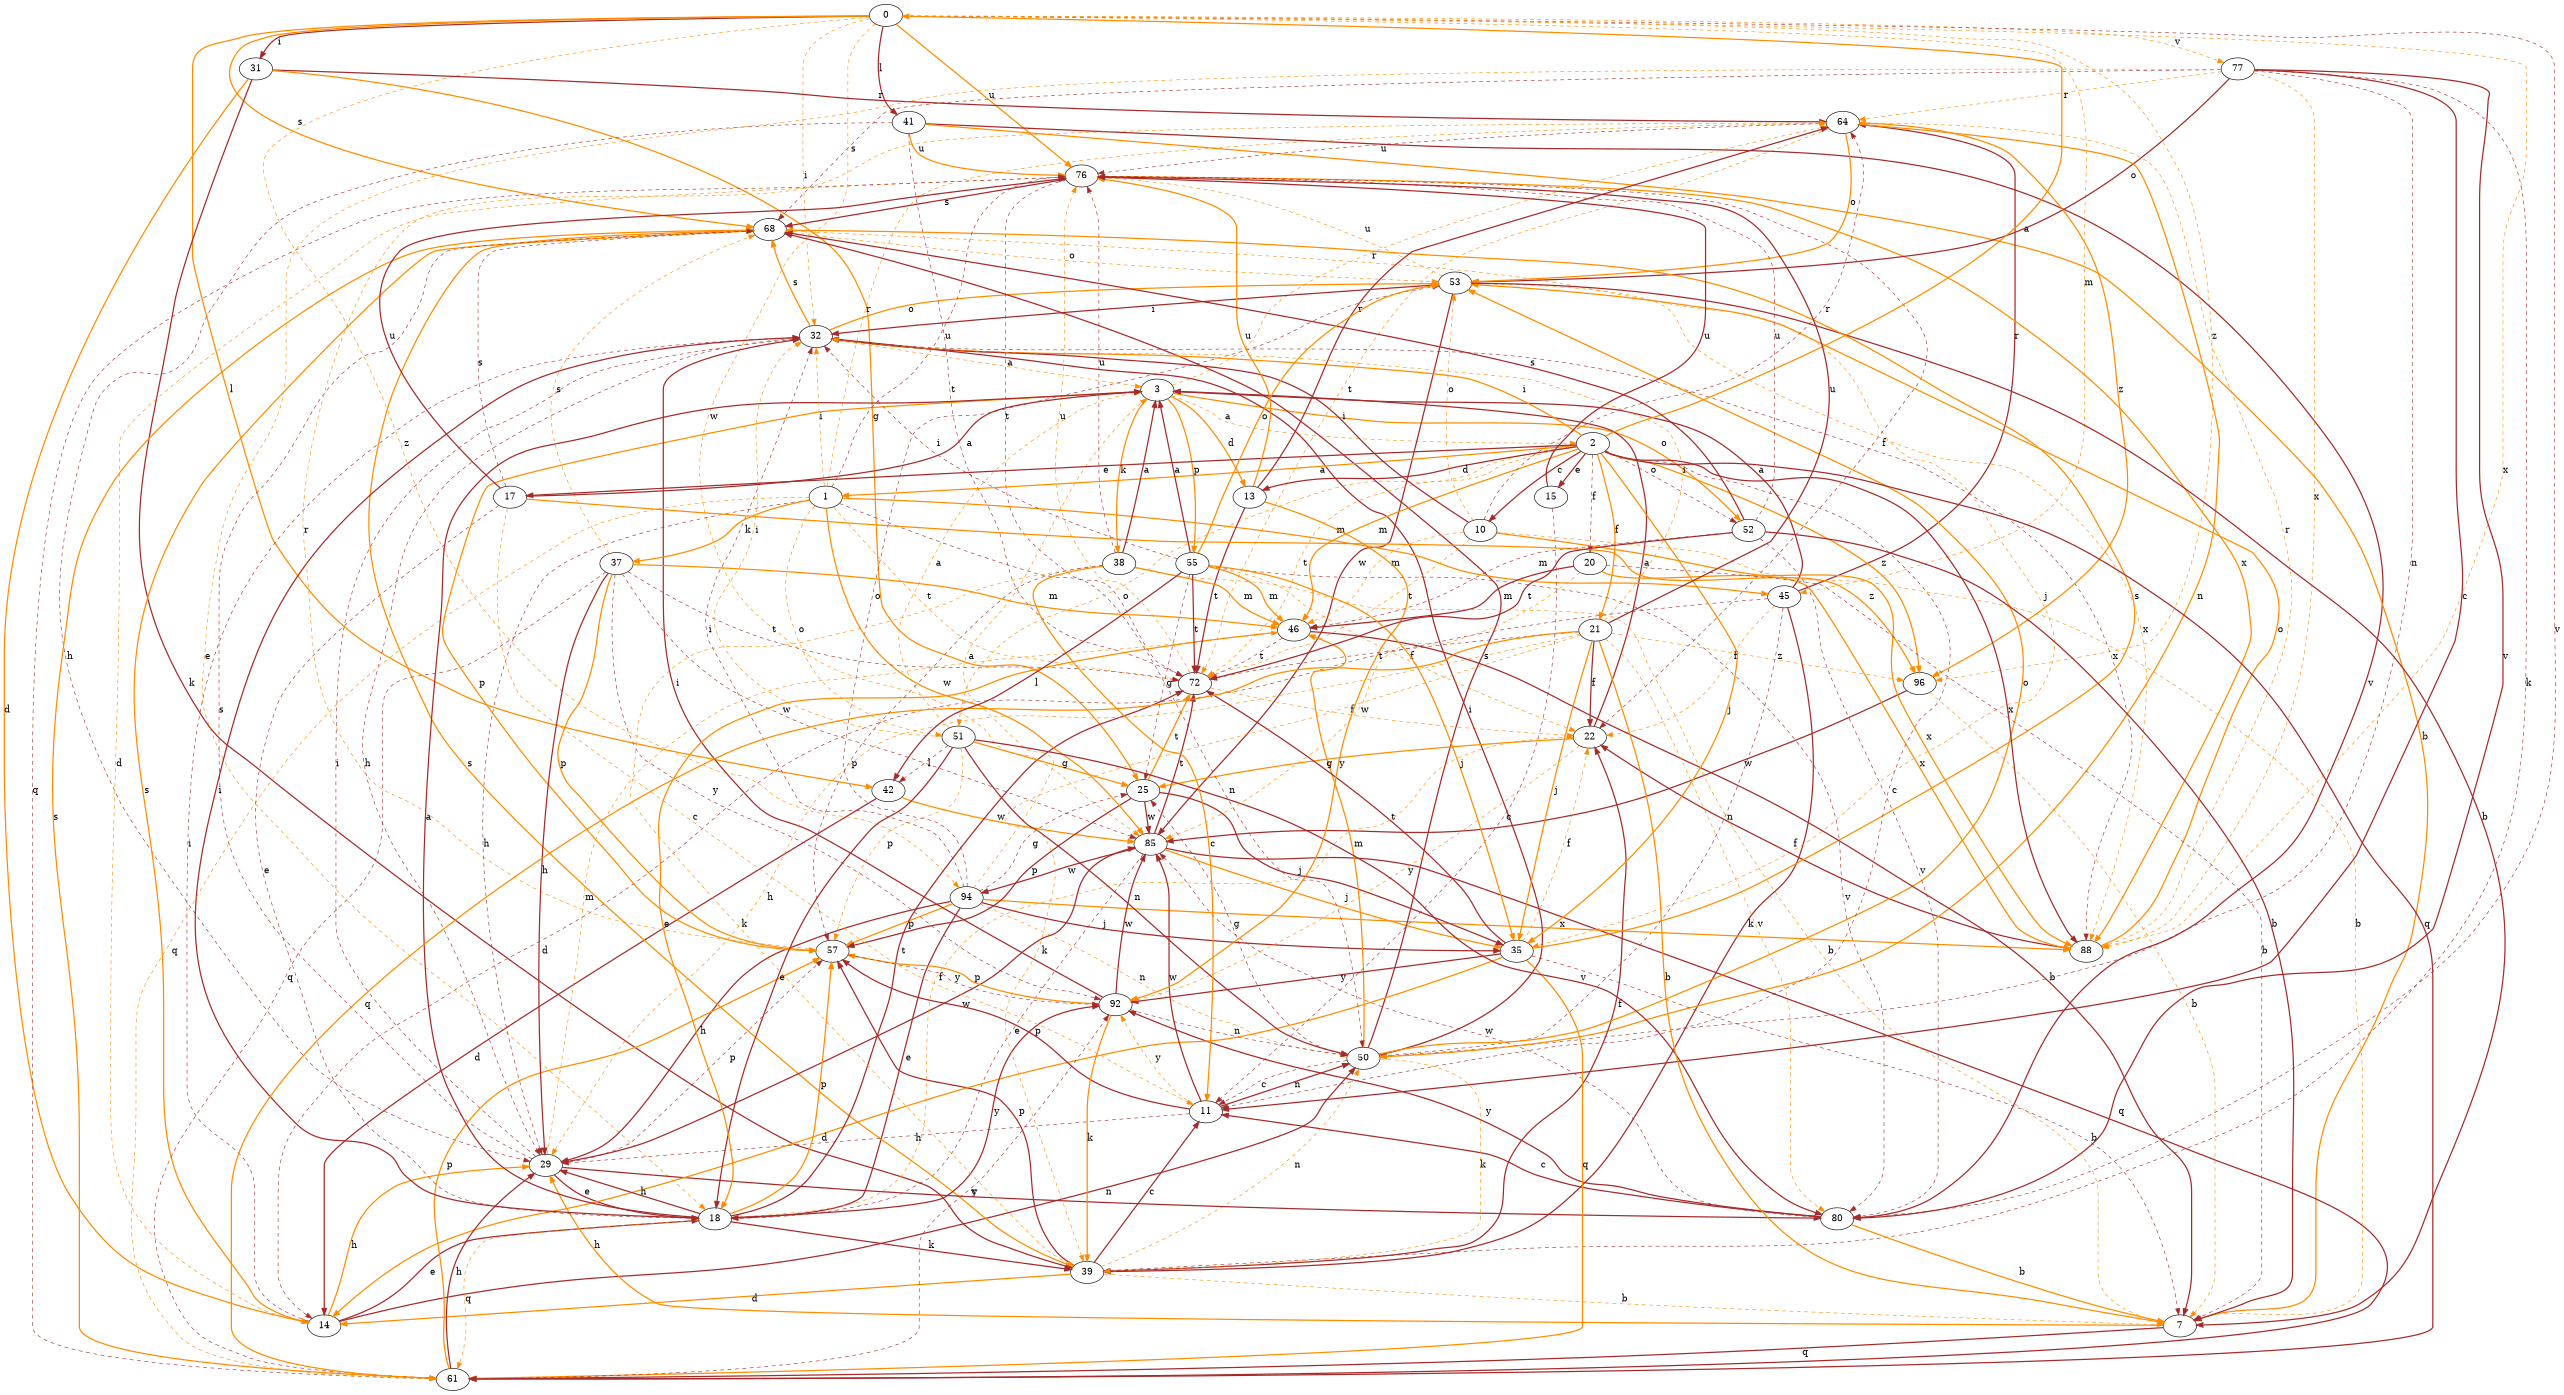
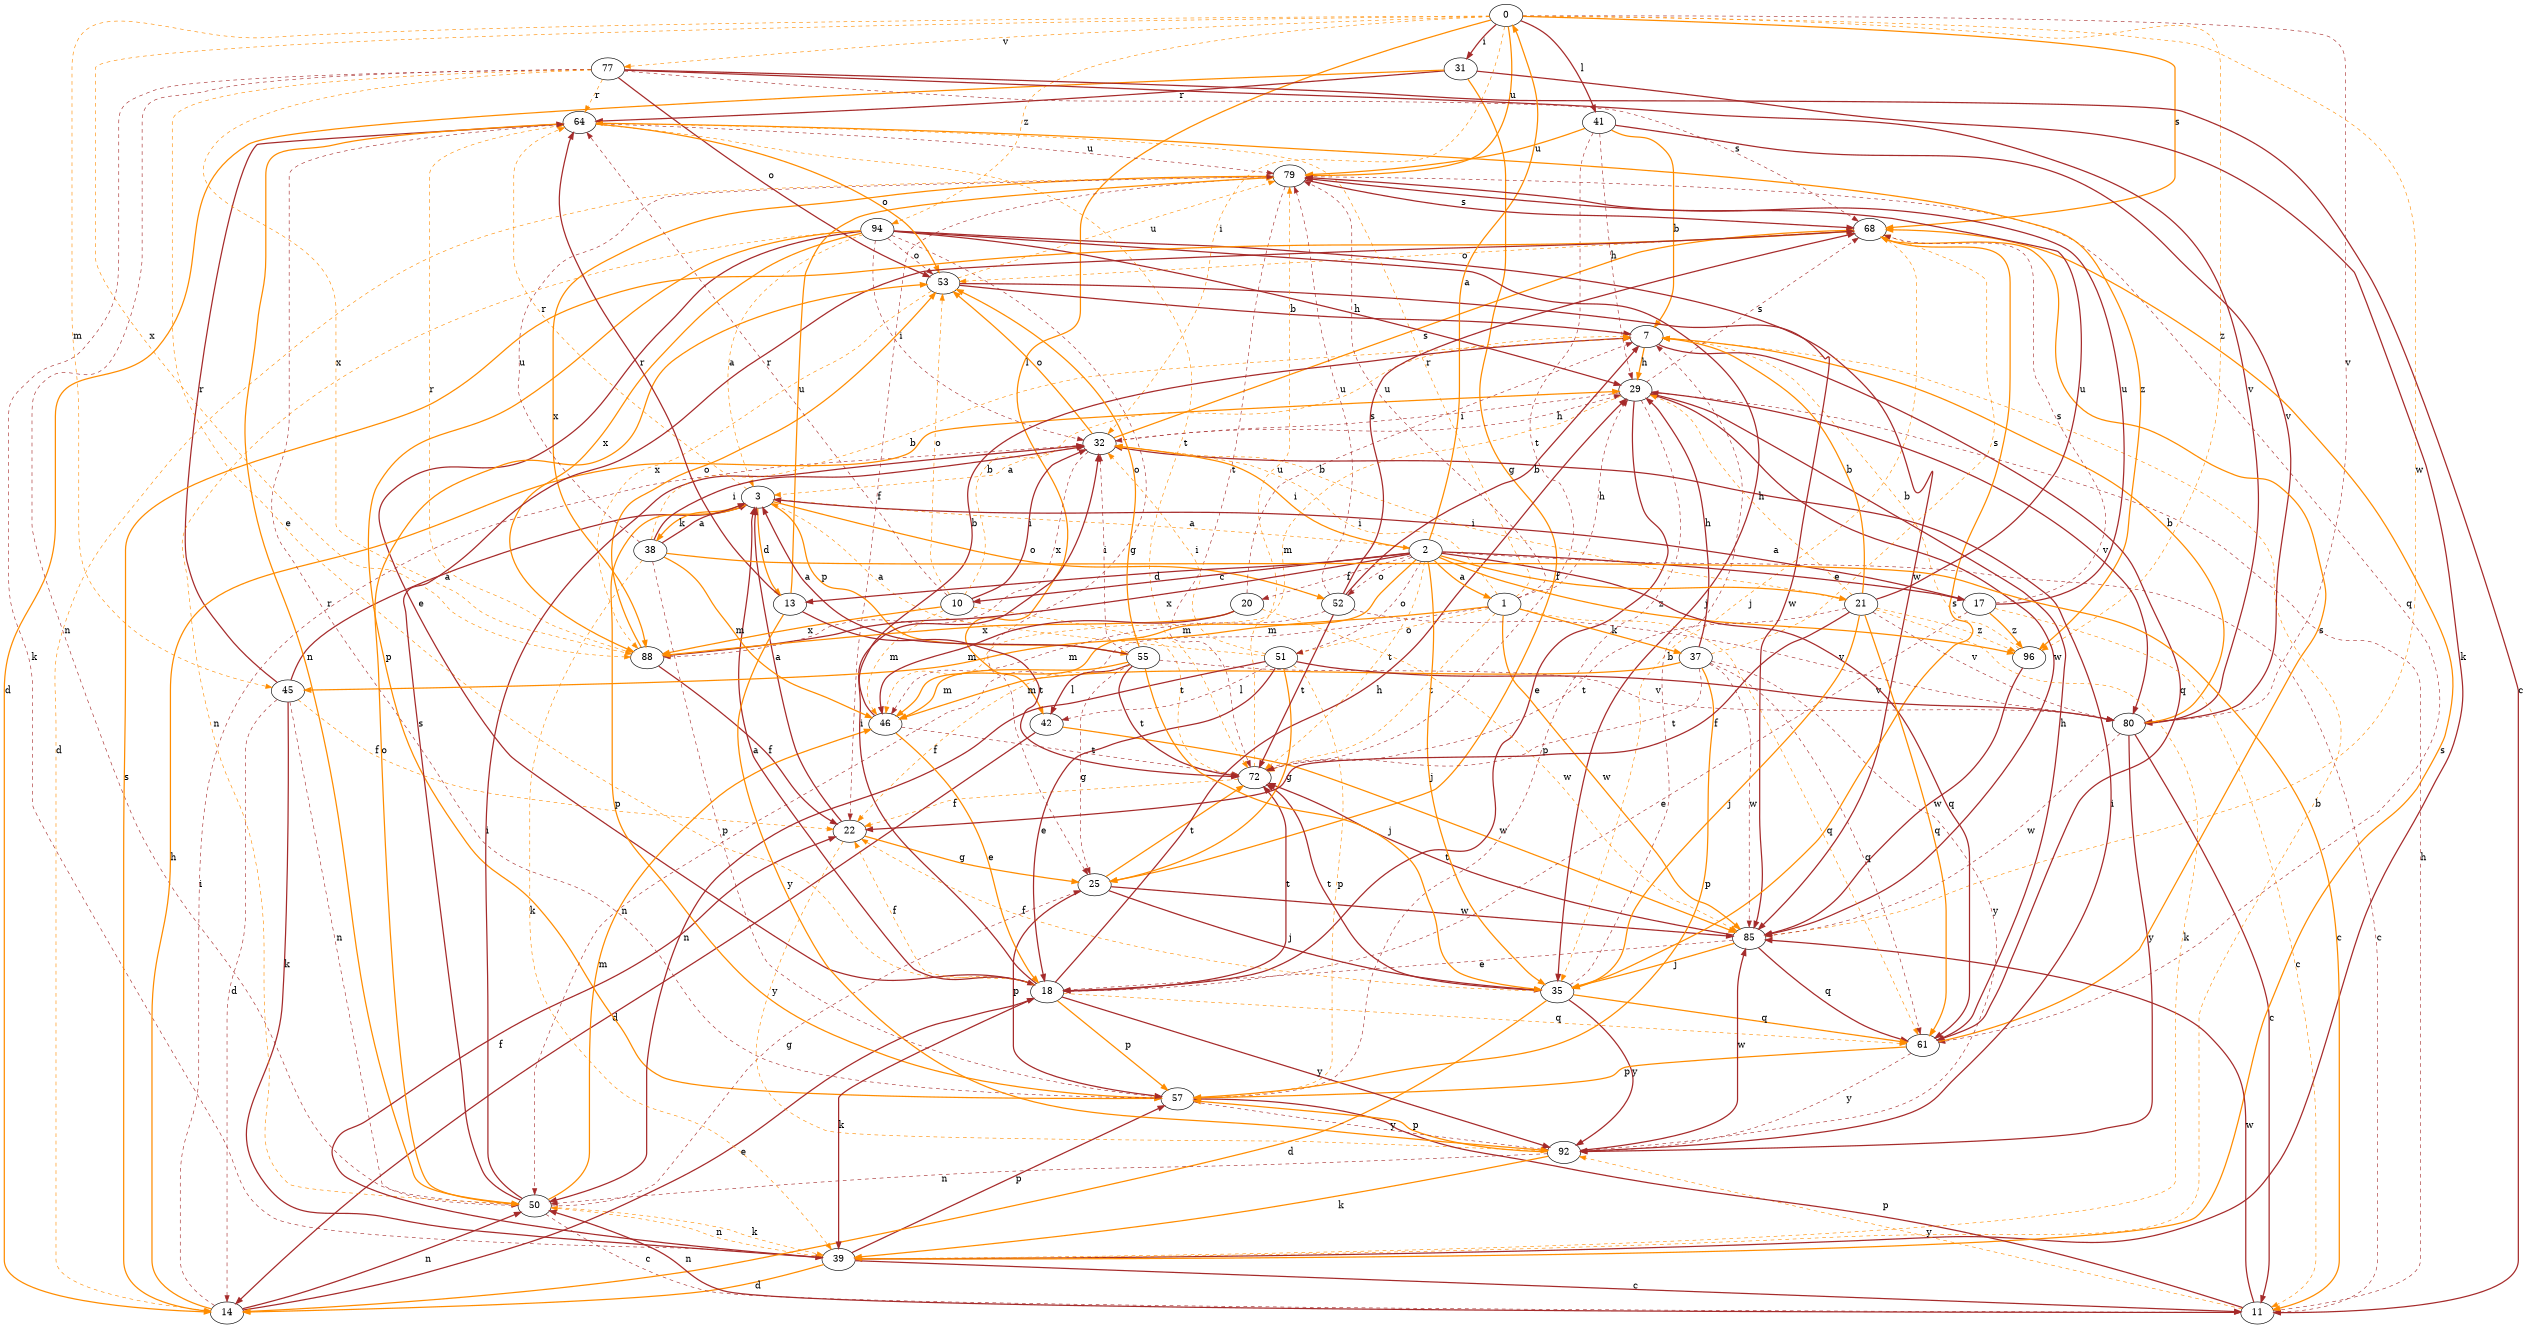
(1082, 176) -> (1290, 176)
(577, 197) -> (415, 740)
(1138, 307) -> (856, 476)
(1551, 497) -> none
(1252, 517) -> (1385, 611)
(1061, 869) -> (1709, 306)
(1745, 899) -> (1986, 675)
